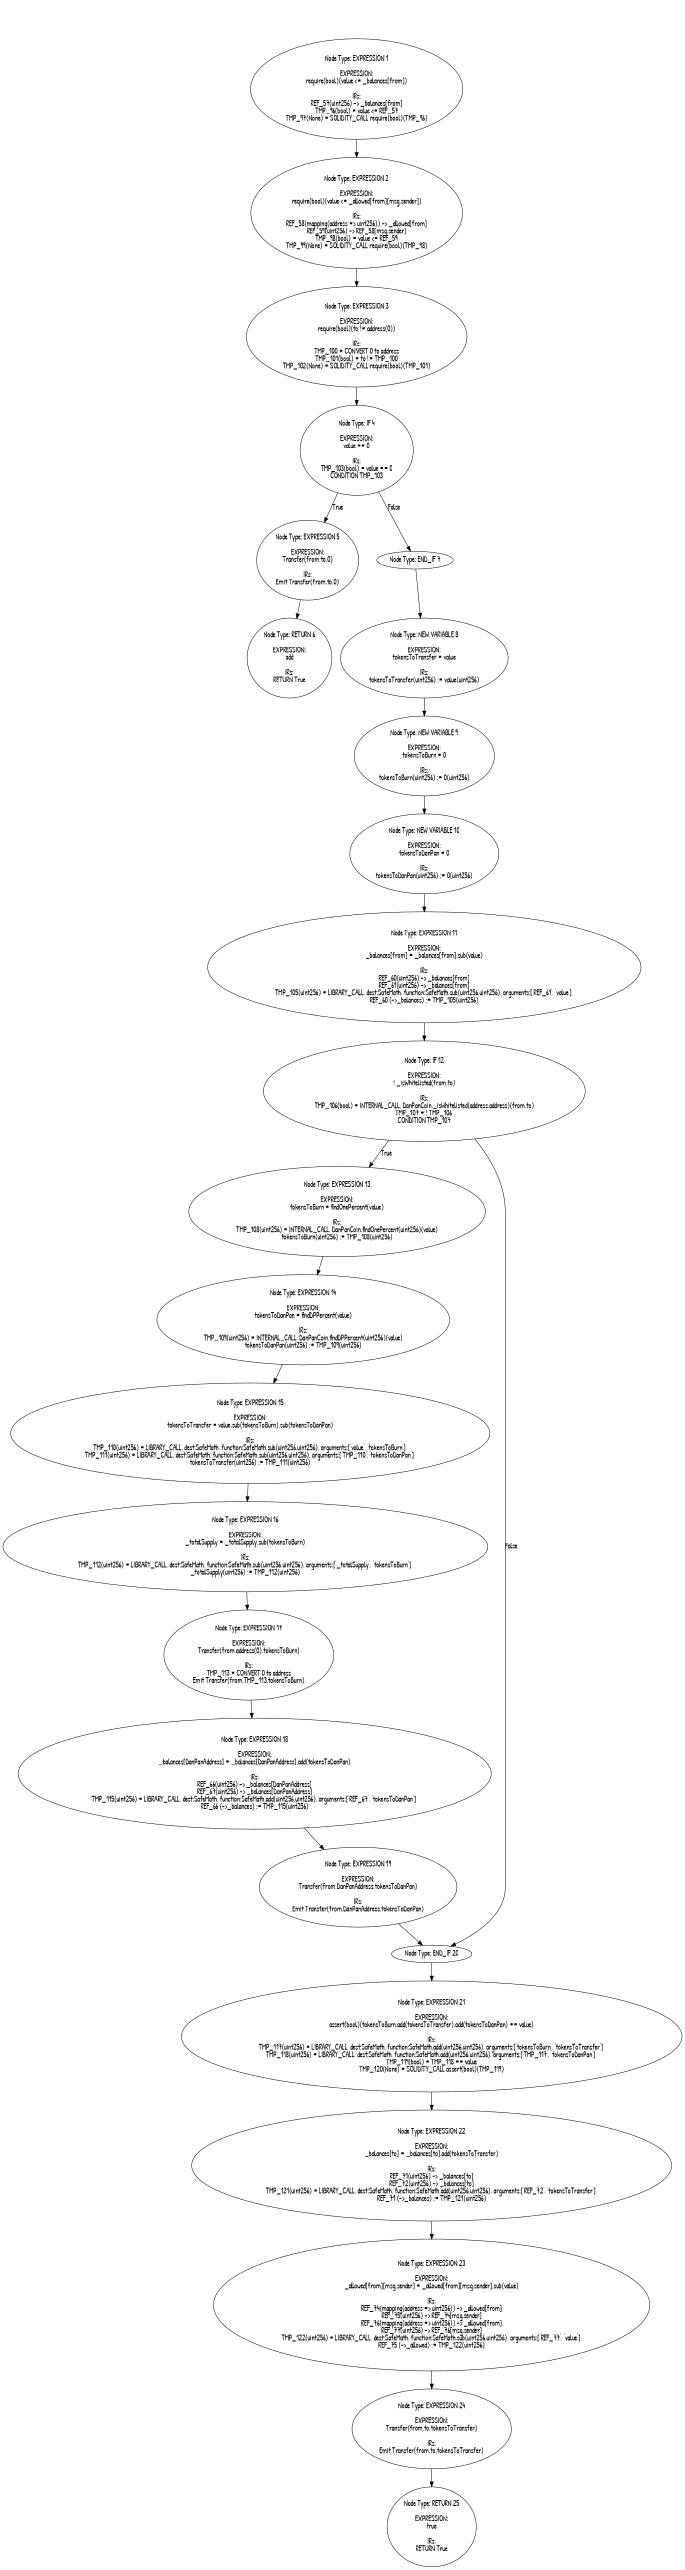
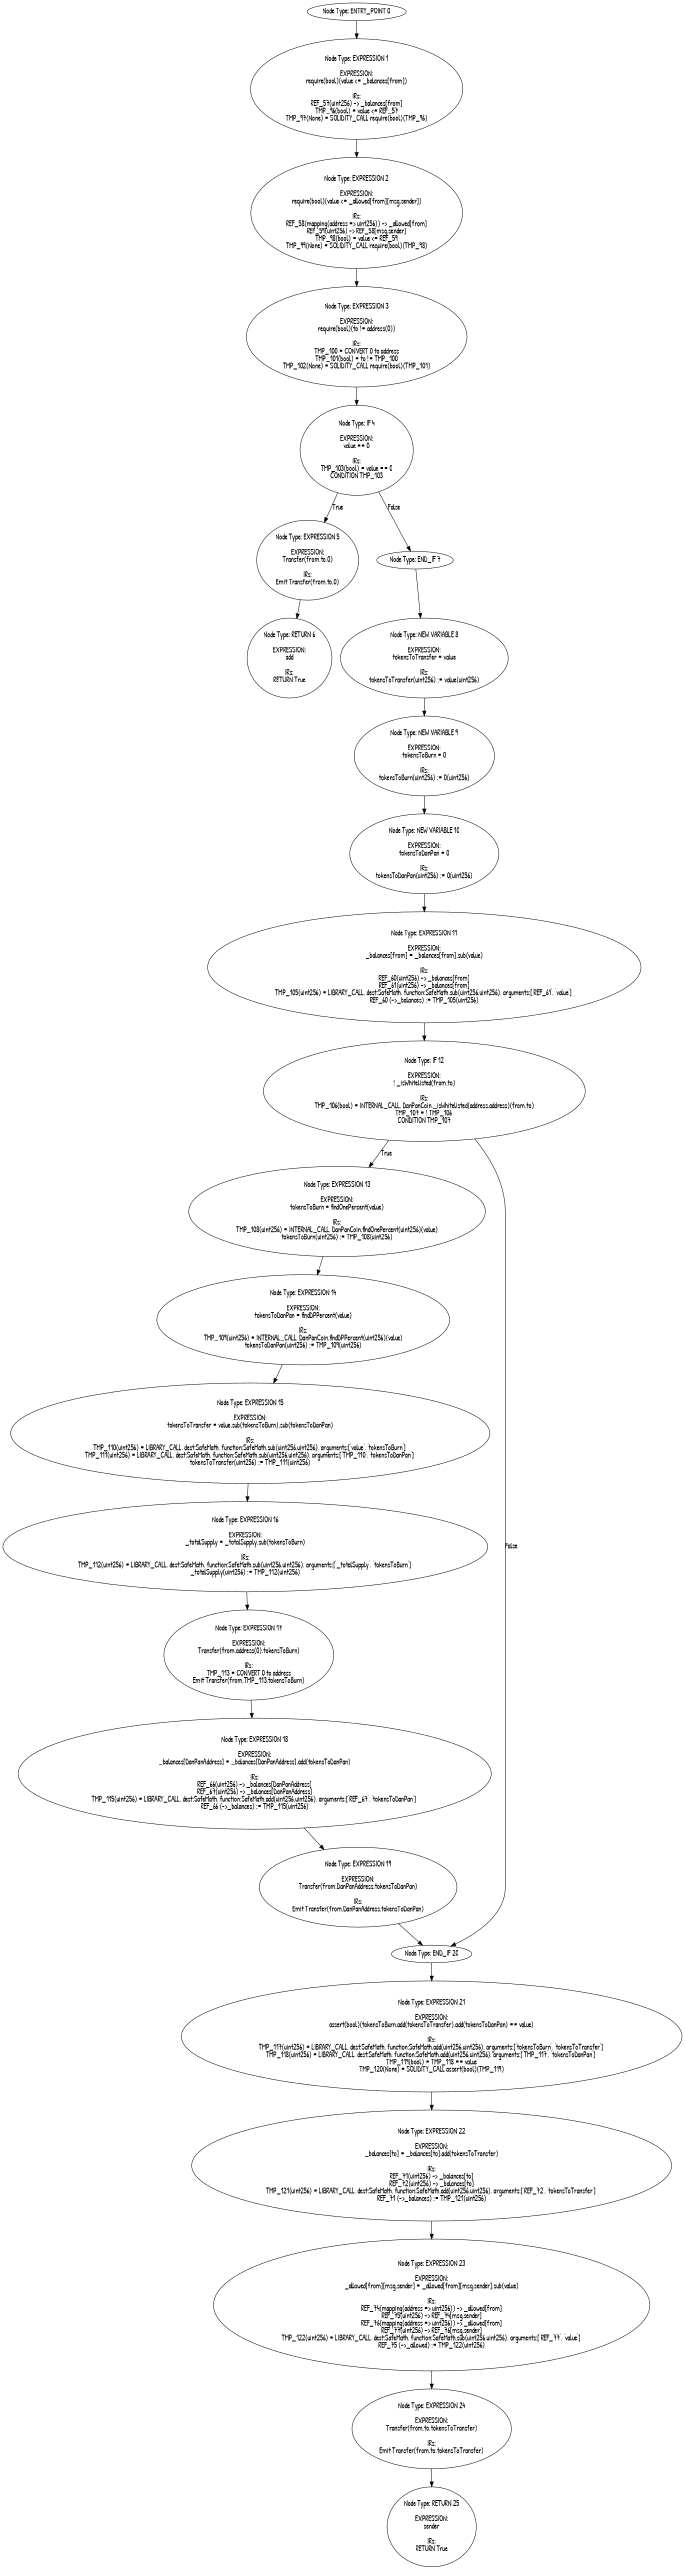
none -> (357, 12)
(432, 2527) -> (432, 2527)
